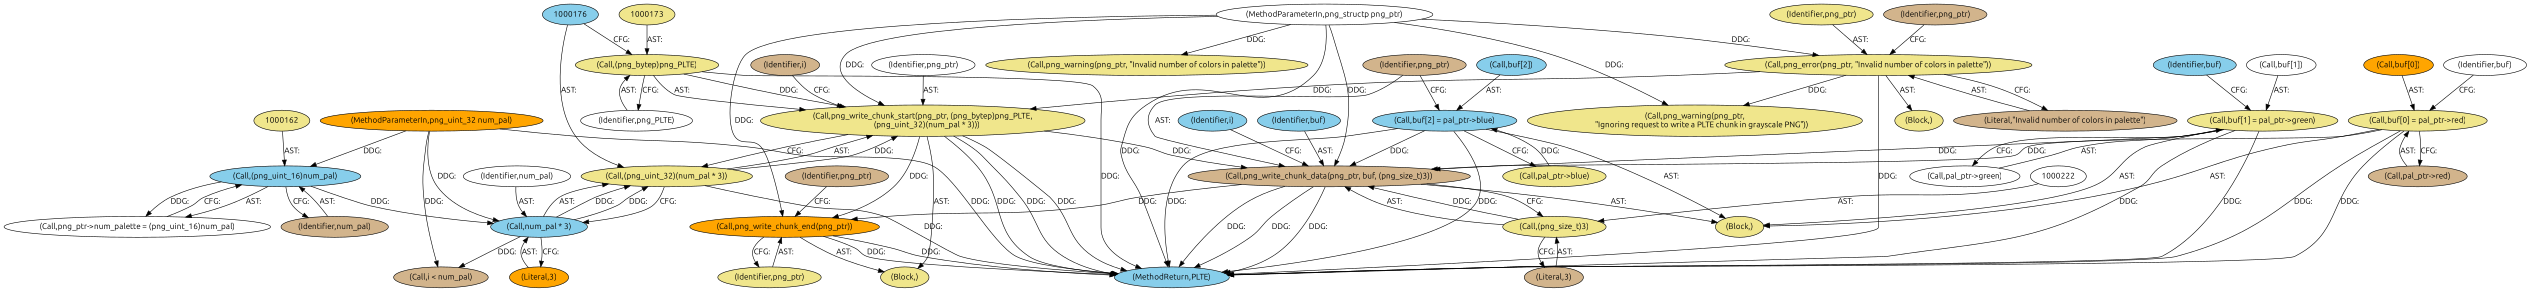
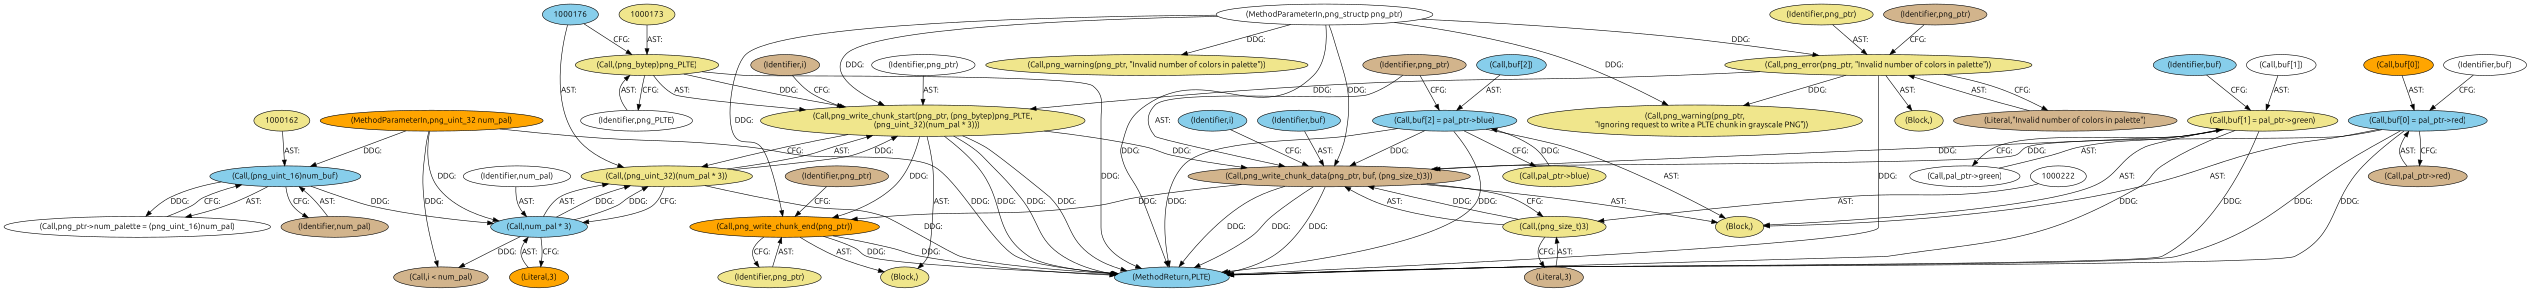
(2418, 121) -> (2418, 121)
(285, 176) -> (285, 176)
